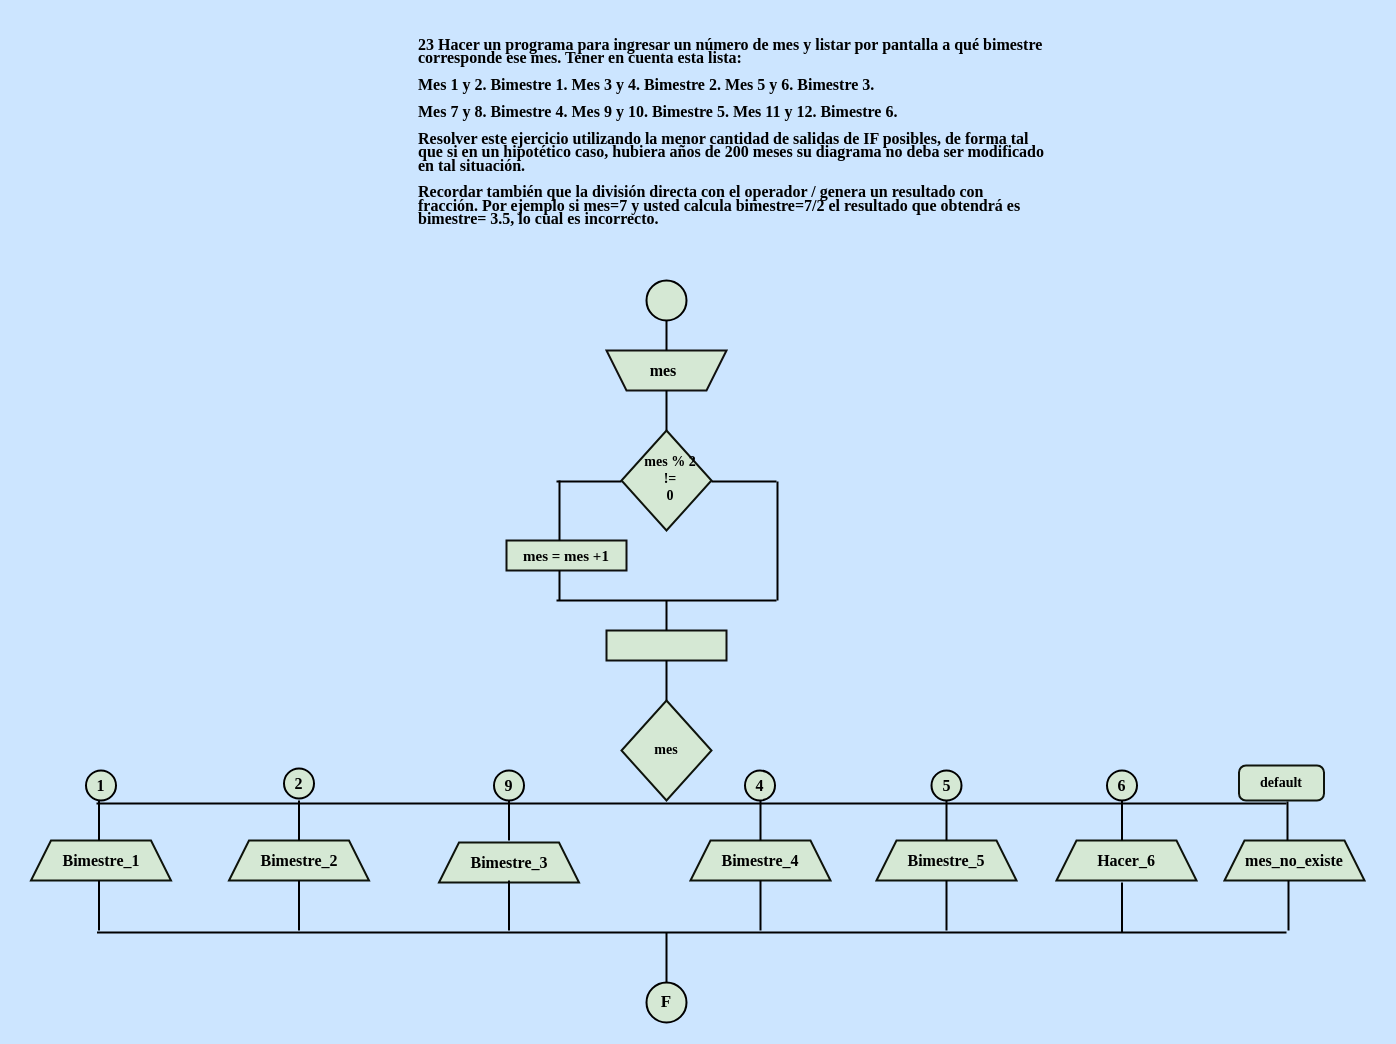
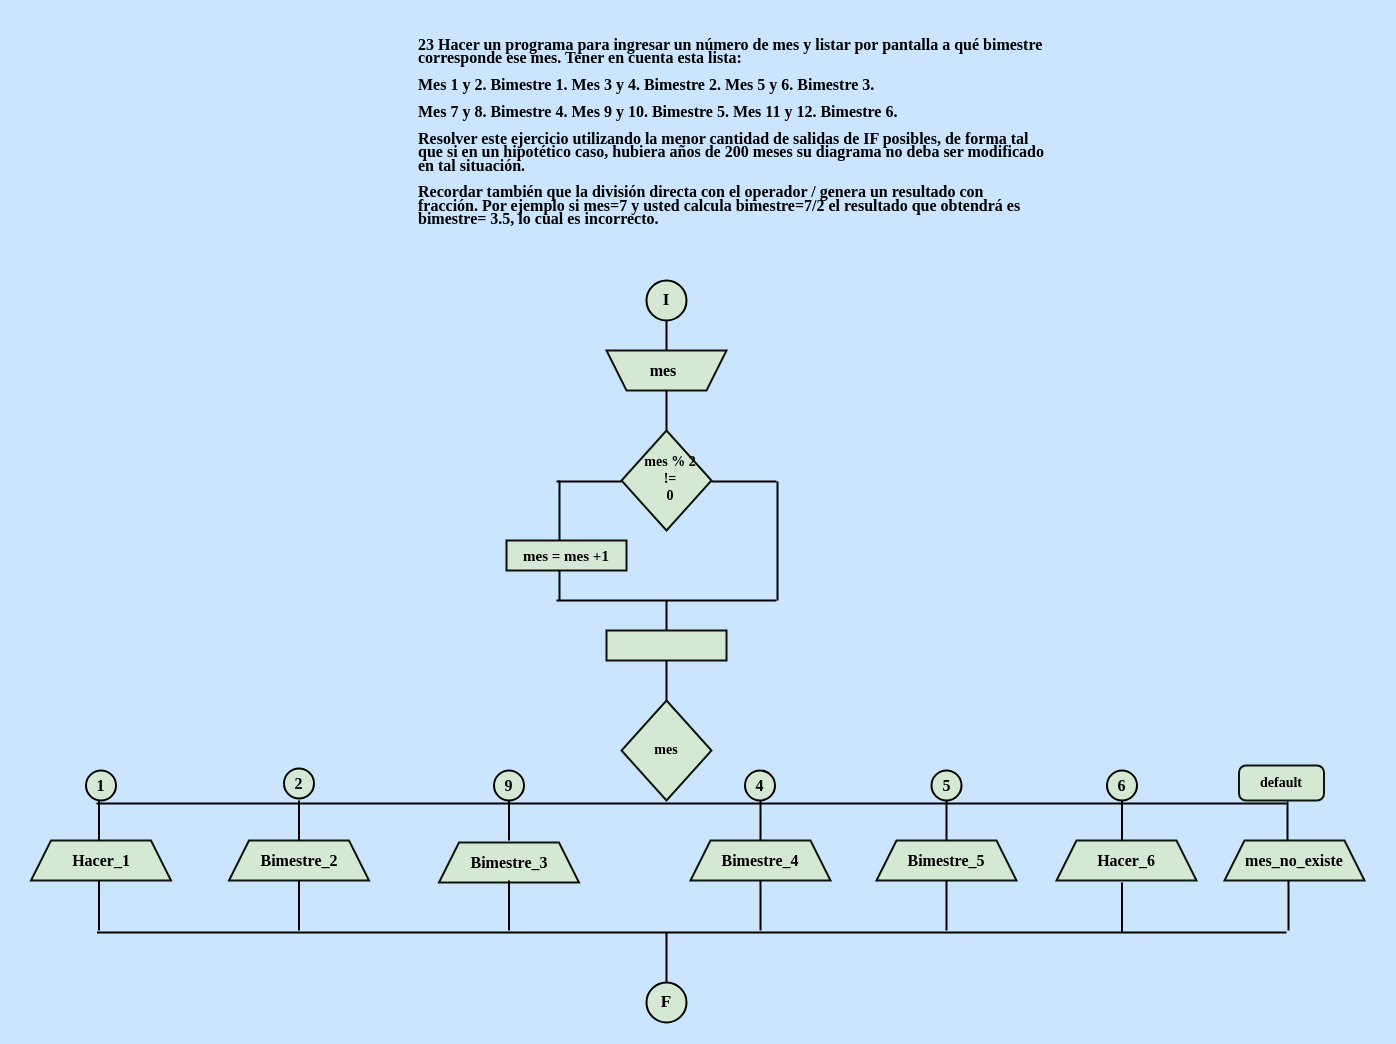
none -> (667, 301)
(102, 861) -> (102, 861)
